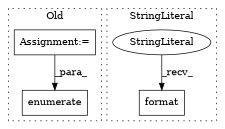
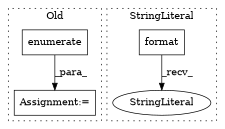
(55, 69) -> (55, 69)
(162, 69) -> (162, 69)
